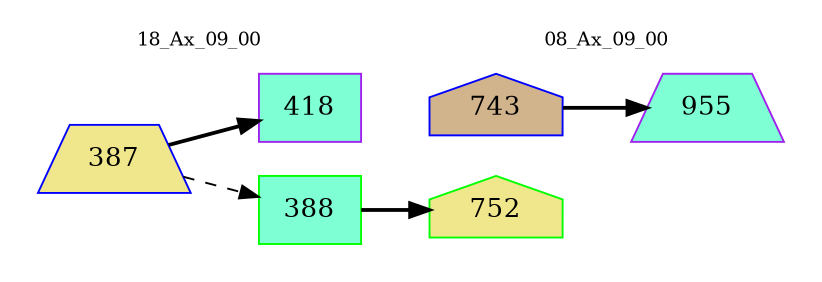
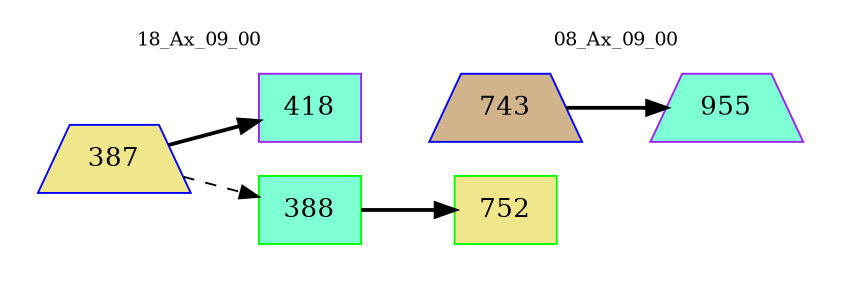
(496, 108) -> (506, 108)
(496, 210) -> (506, 210)
